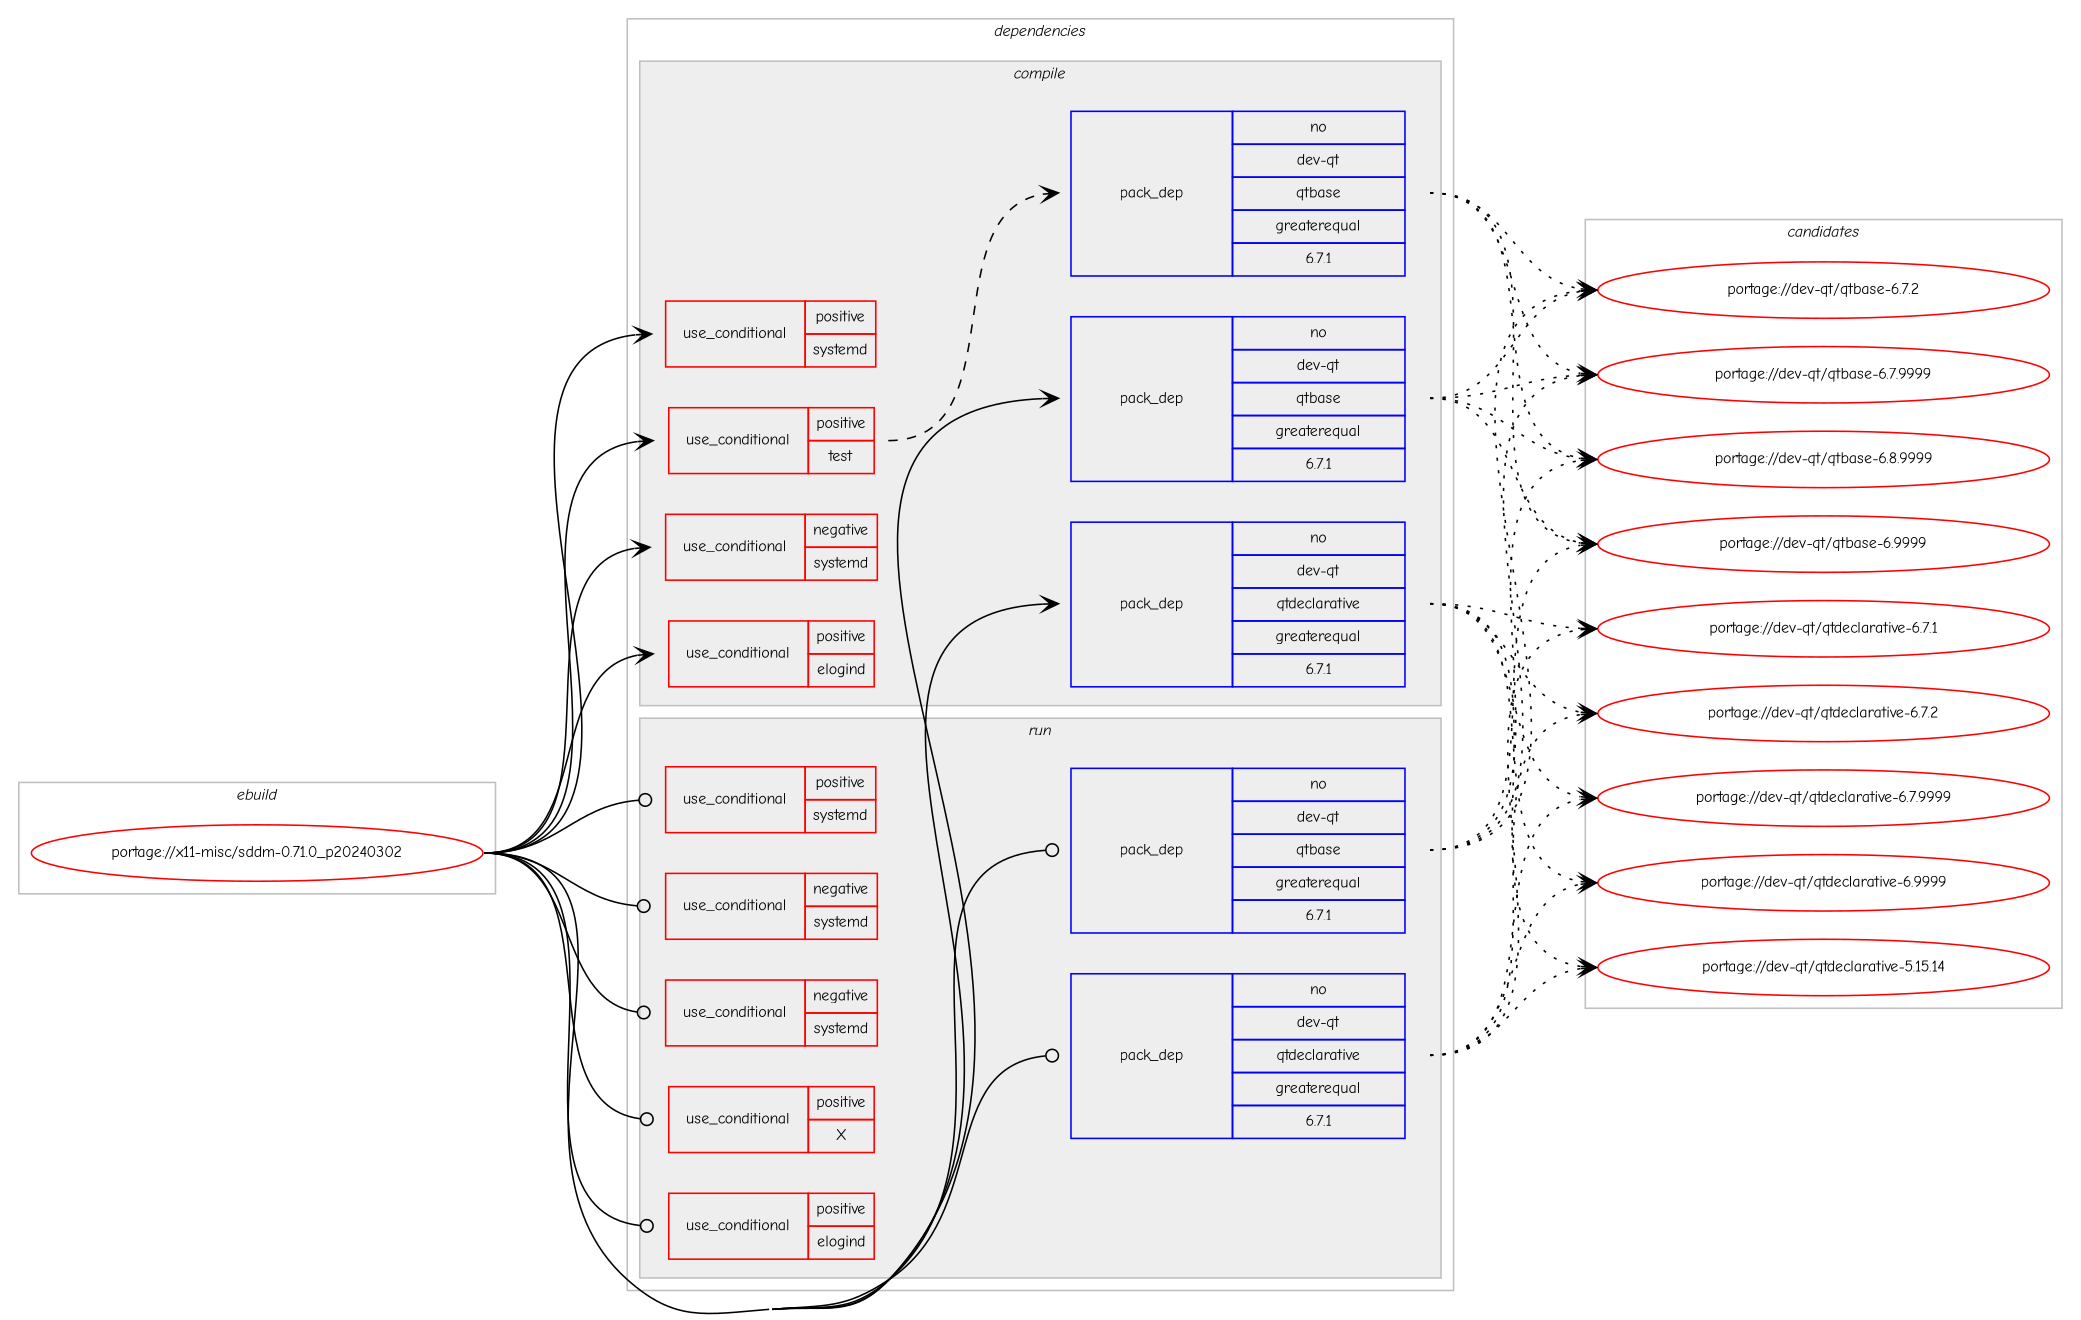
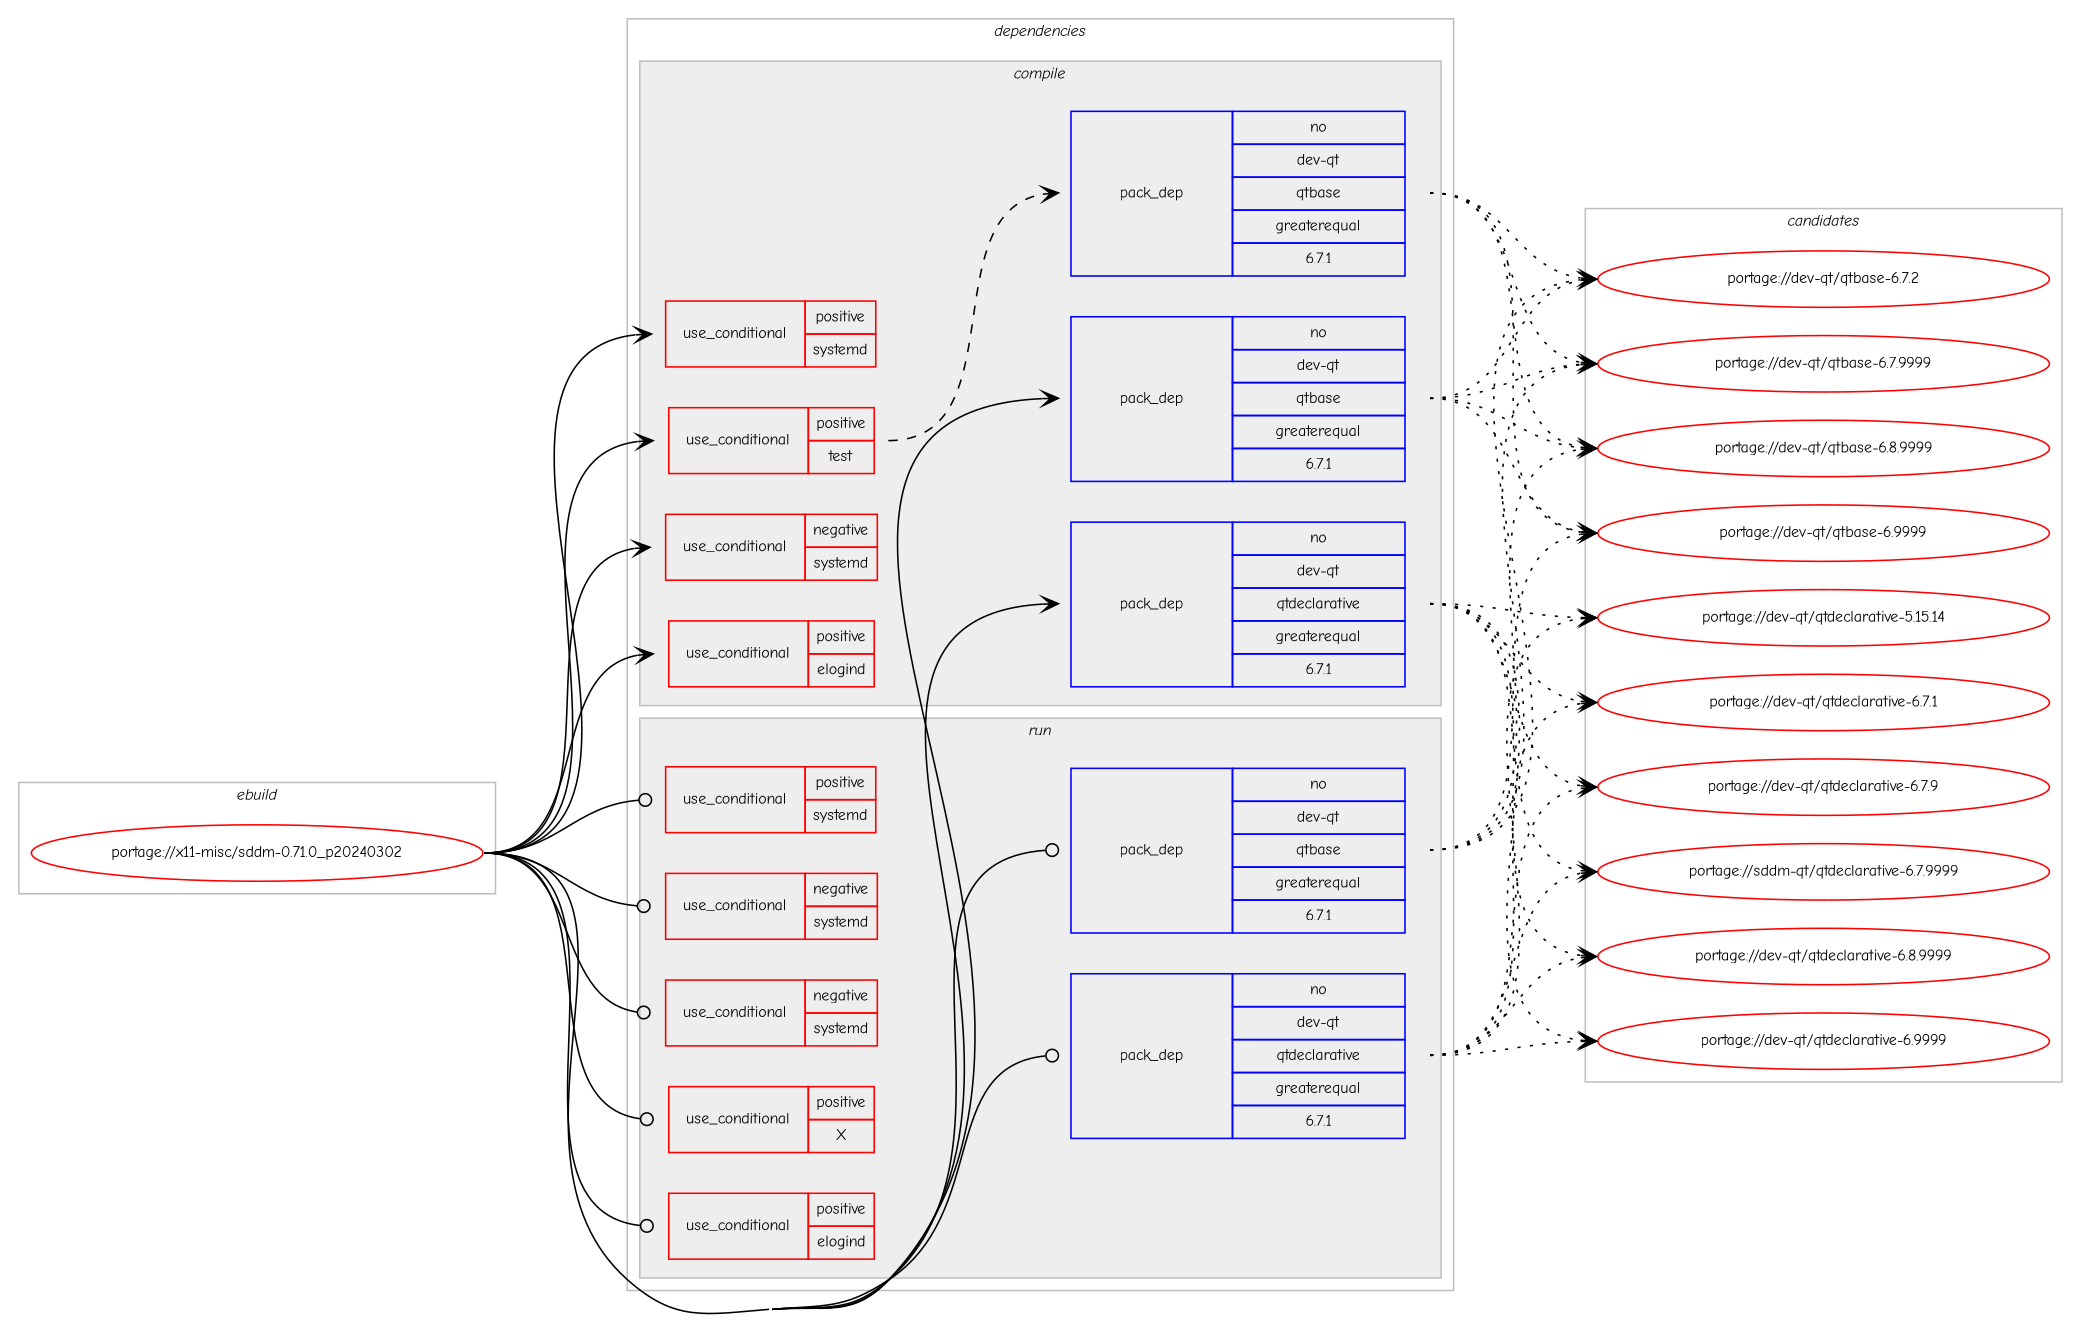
(1824, 713) -> (1824, 787)
(1824, 798) -> (1824, 872)
none -> (1824, 957)
